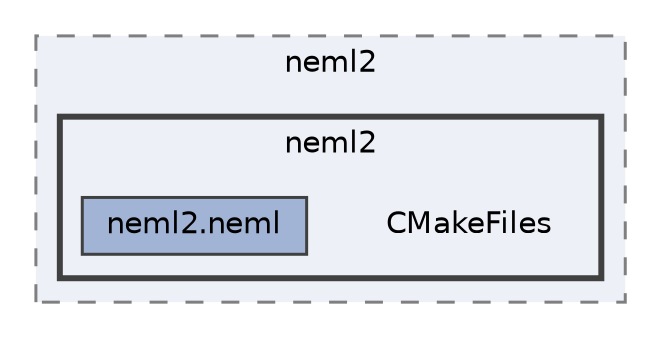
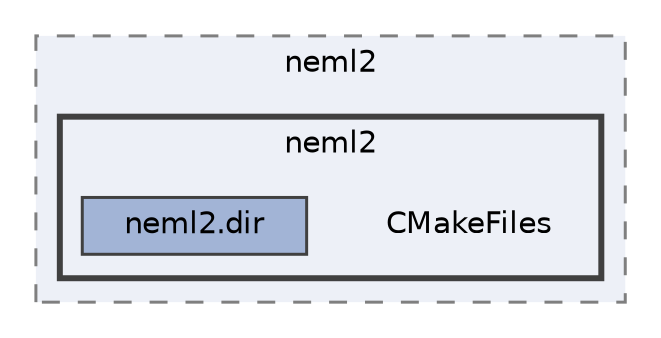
(194, 226) -> (194, 226)
